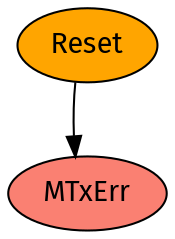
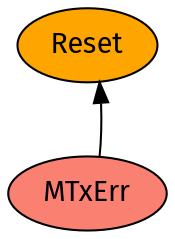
(74, 109) -> (101, 130)
